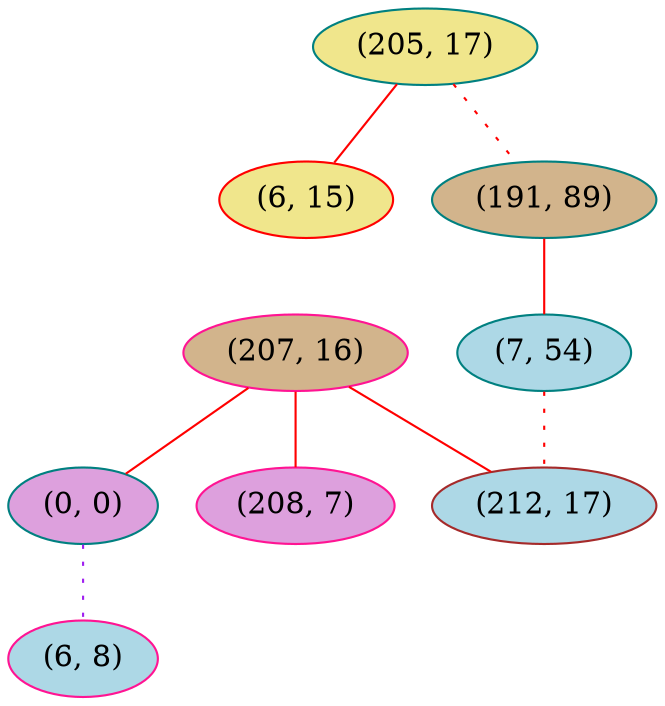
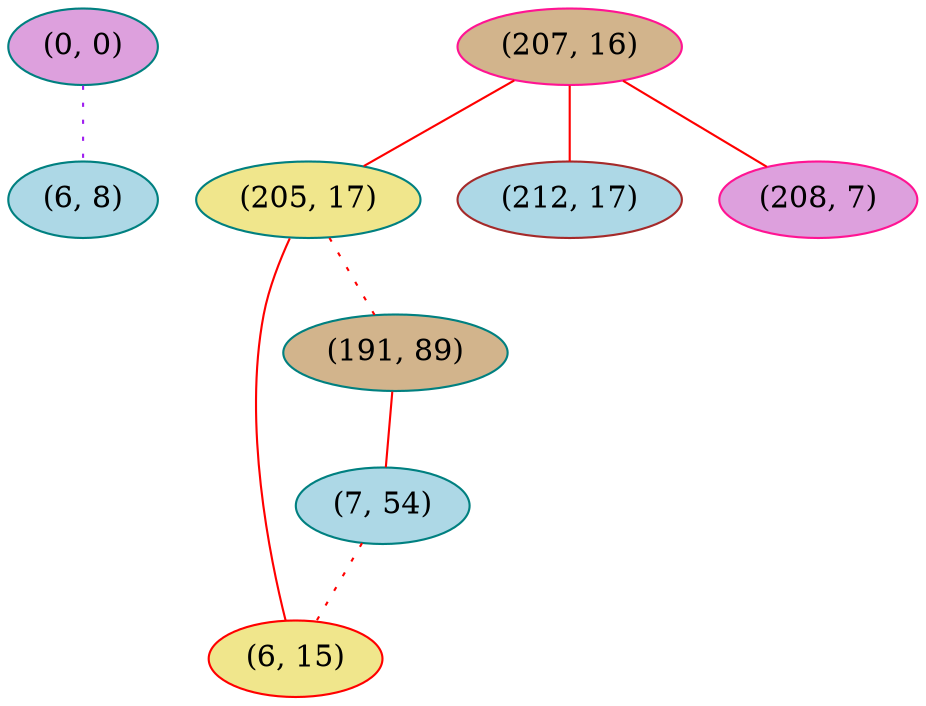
(544, 429) -> (339, 582)
(187, 431) -> (439, 123)
(83, 659) -> (83, 200)
